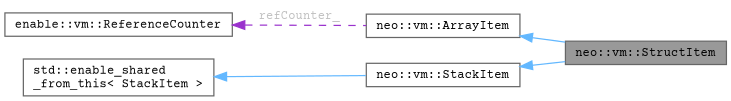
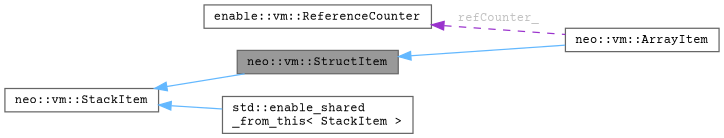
(549, 40) -> (488, 50)
(296, 76) -> (197, 107)
